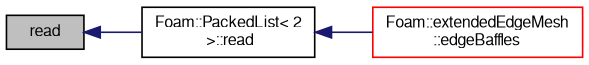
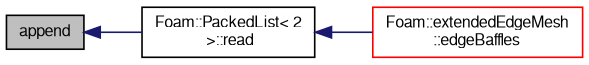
(45, 32) -> (45, 32)
